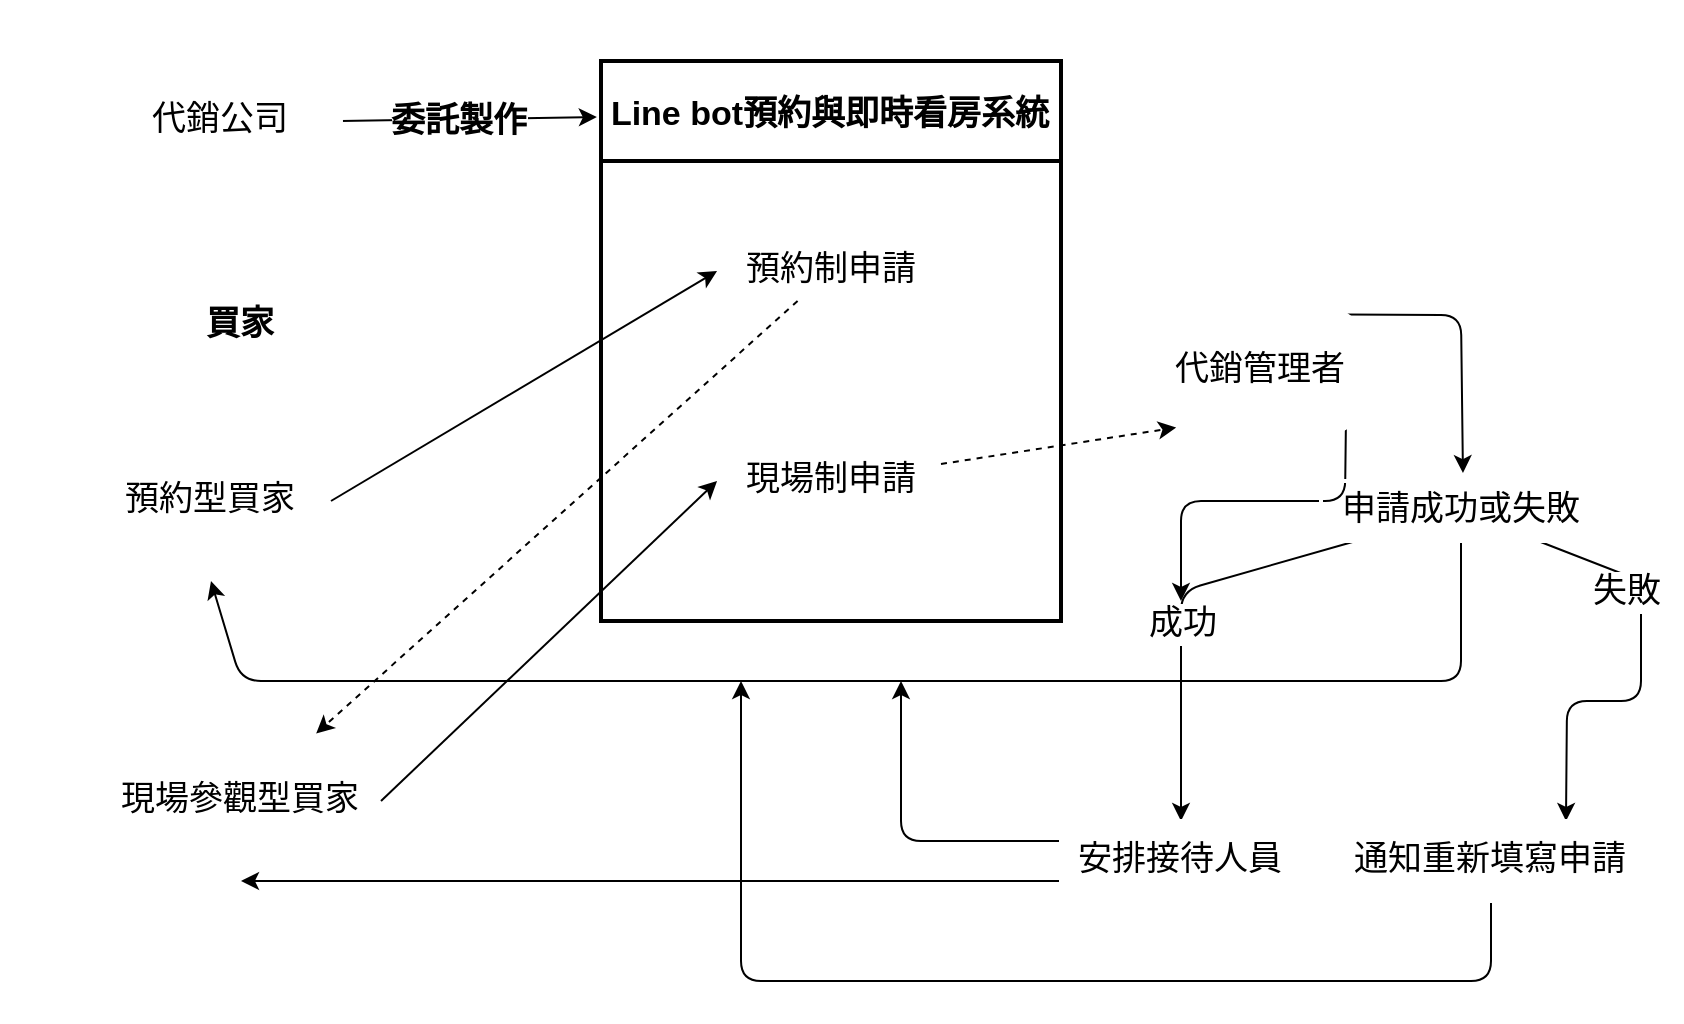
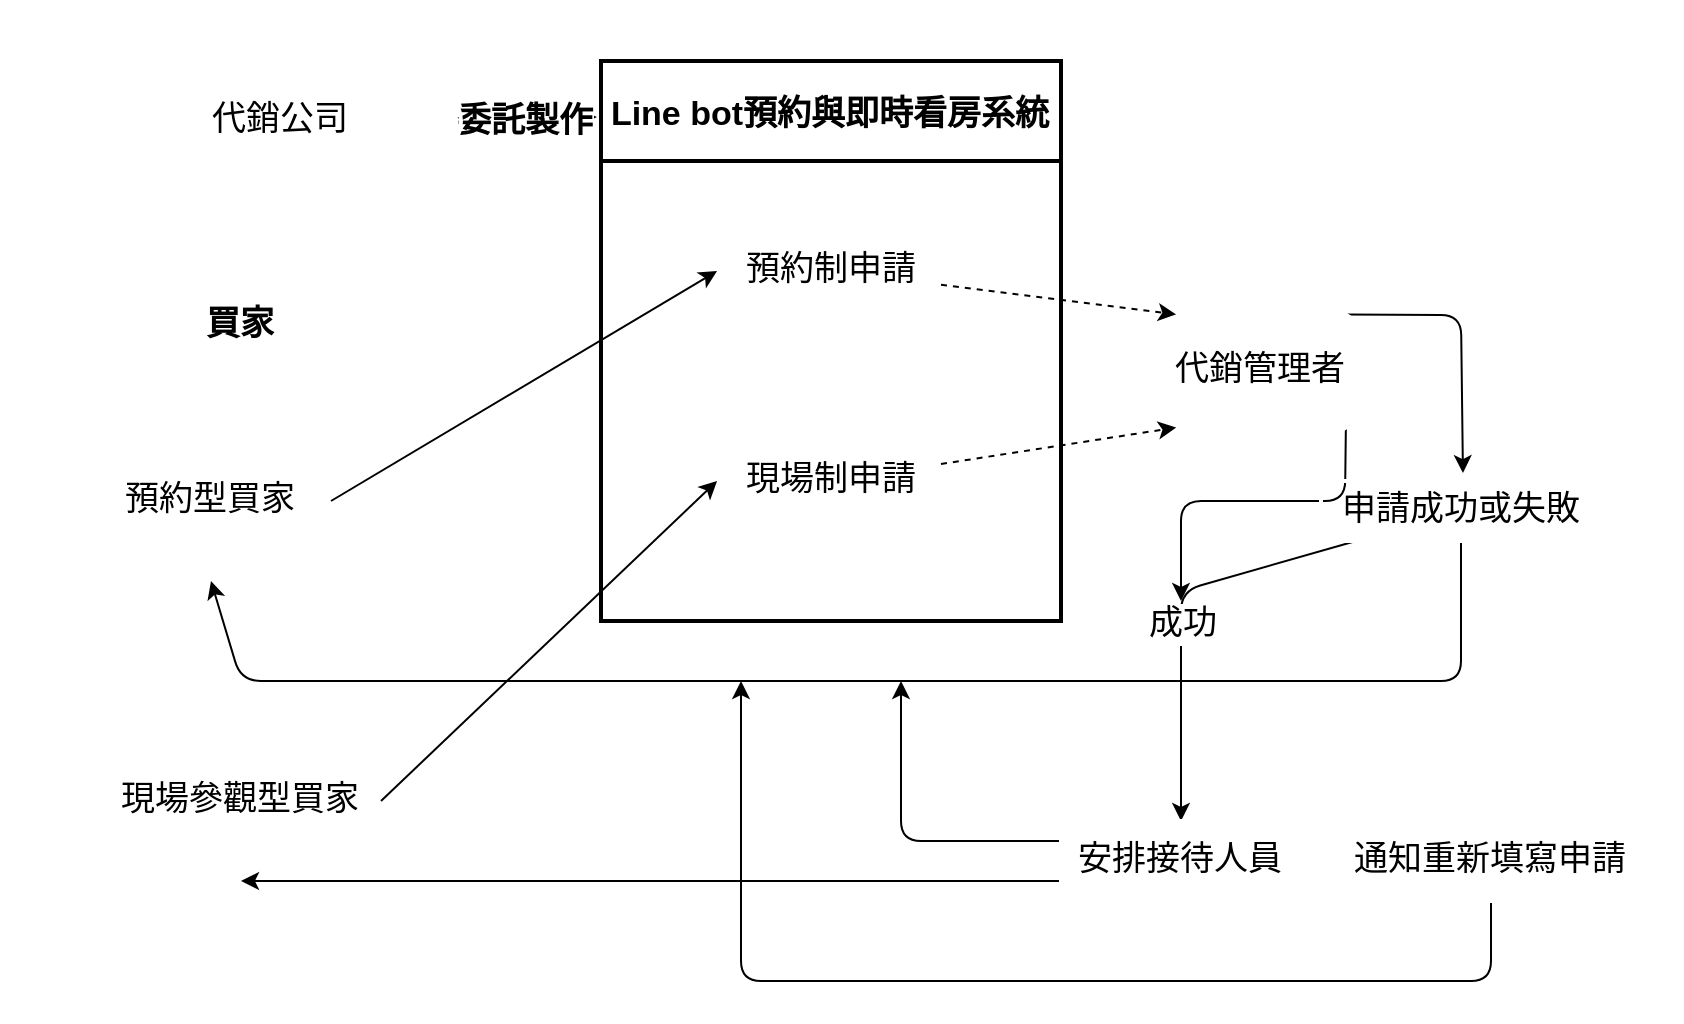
(221, 121) -> (281, 121)
(588, 489) -> (1052, 299)
(1641, 668) -> none
